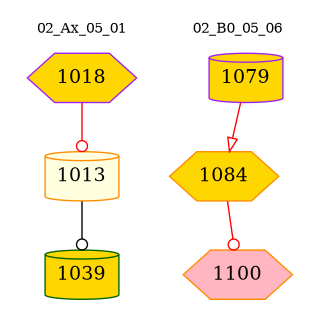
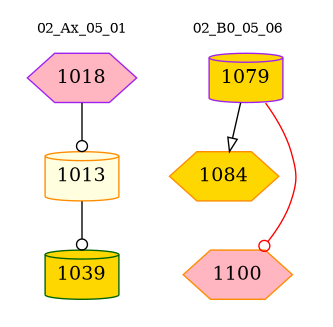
(82, 78) -> (82, 78)
(237, 120) -> (237, 120)
(82, 122) -> (82, 122)
(230, 220) -> (296, 172)
